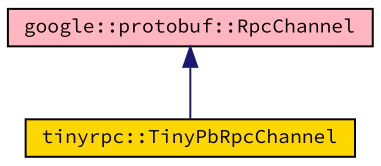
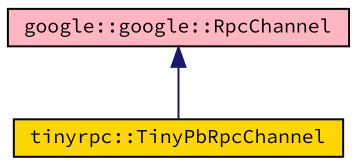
(190, 28) -> (178, 28)
